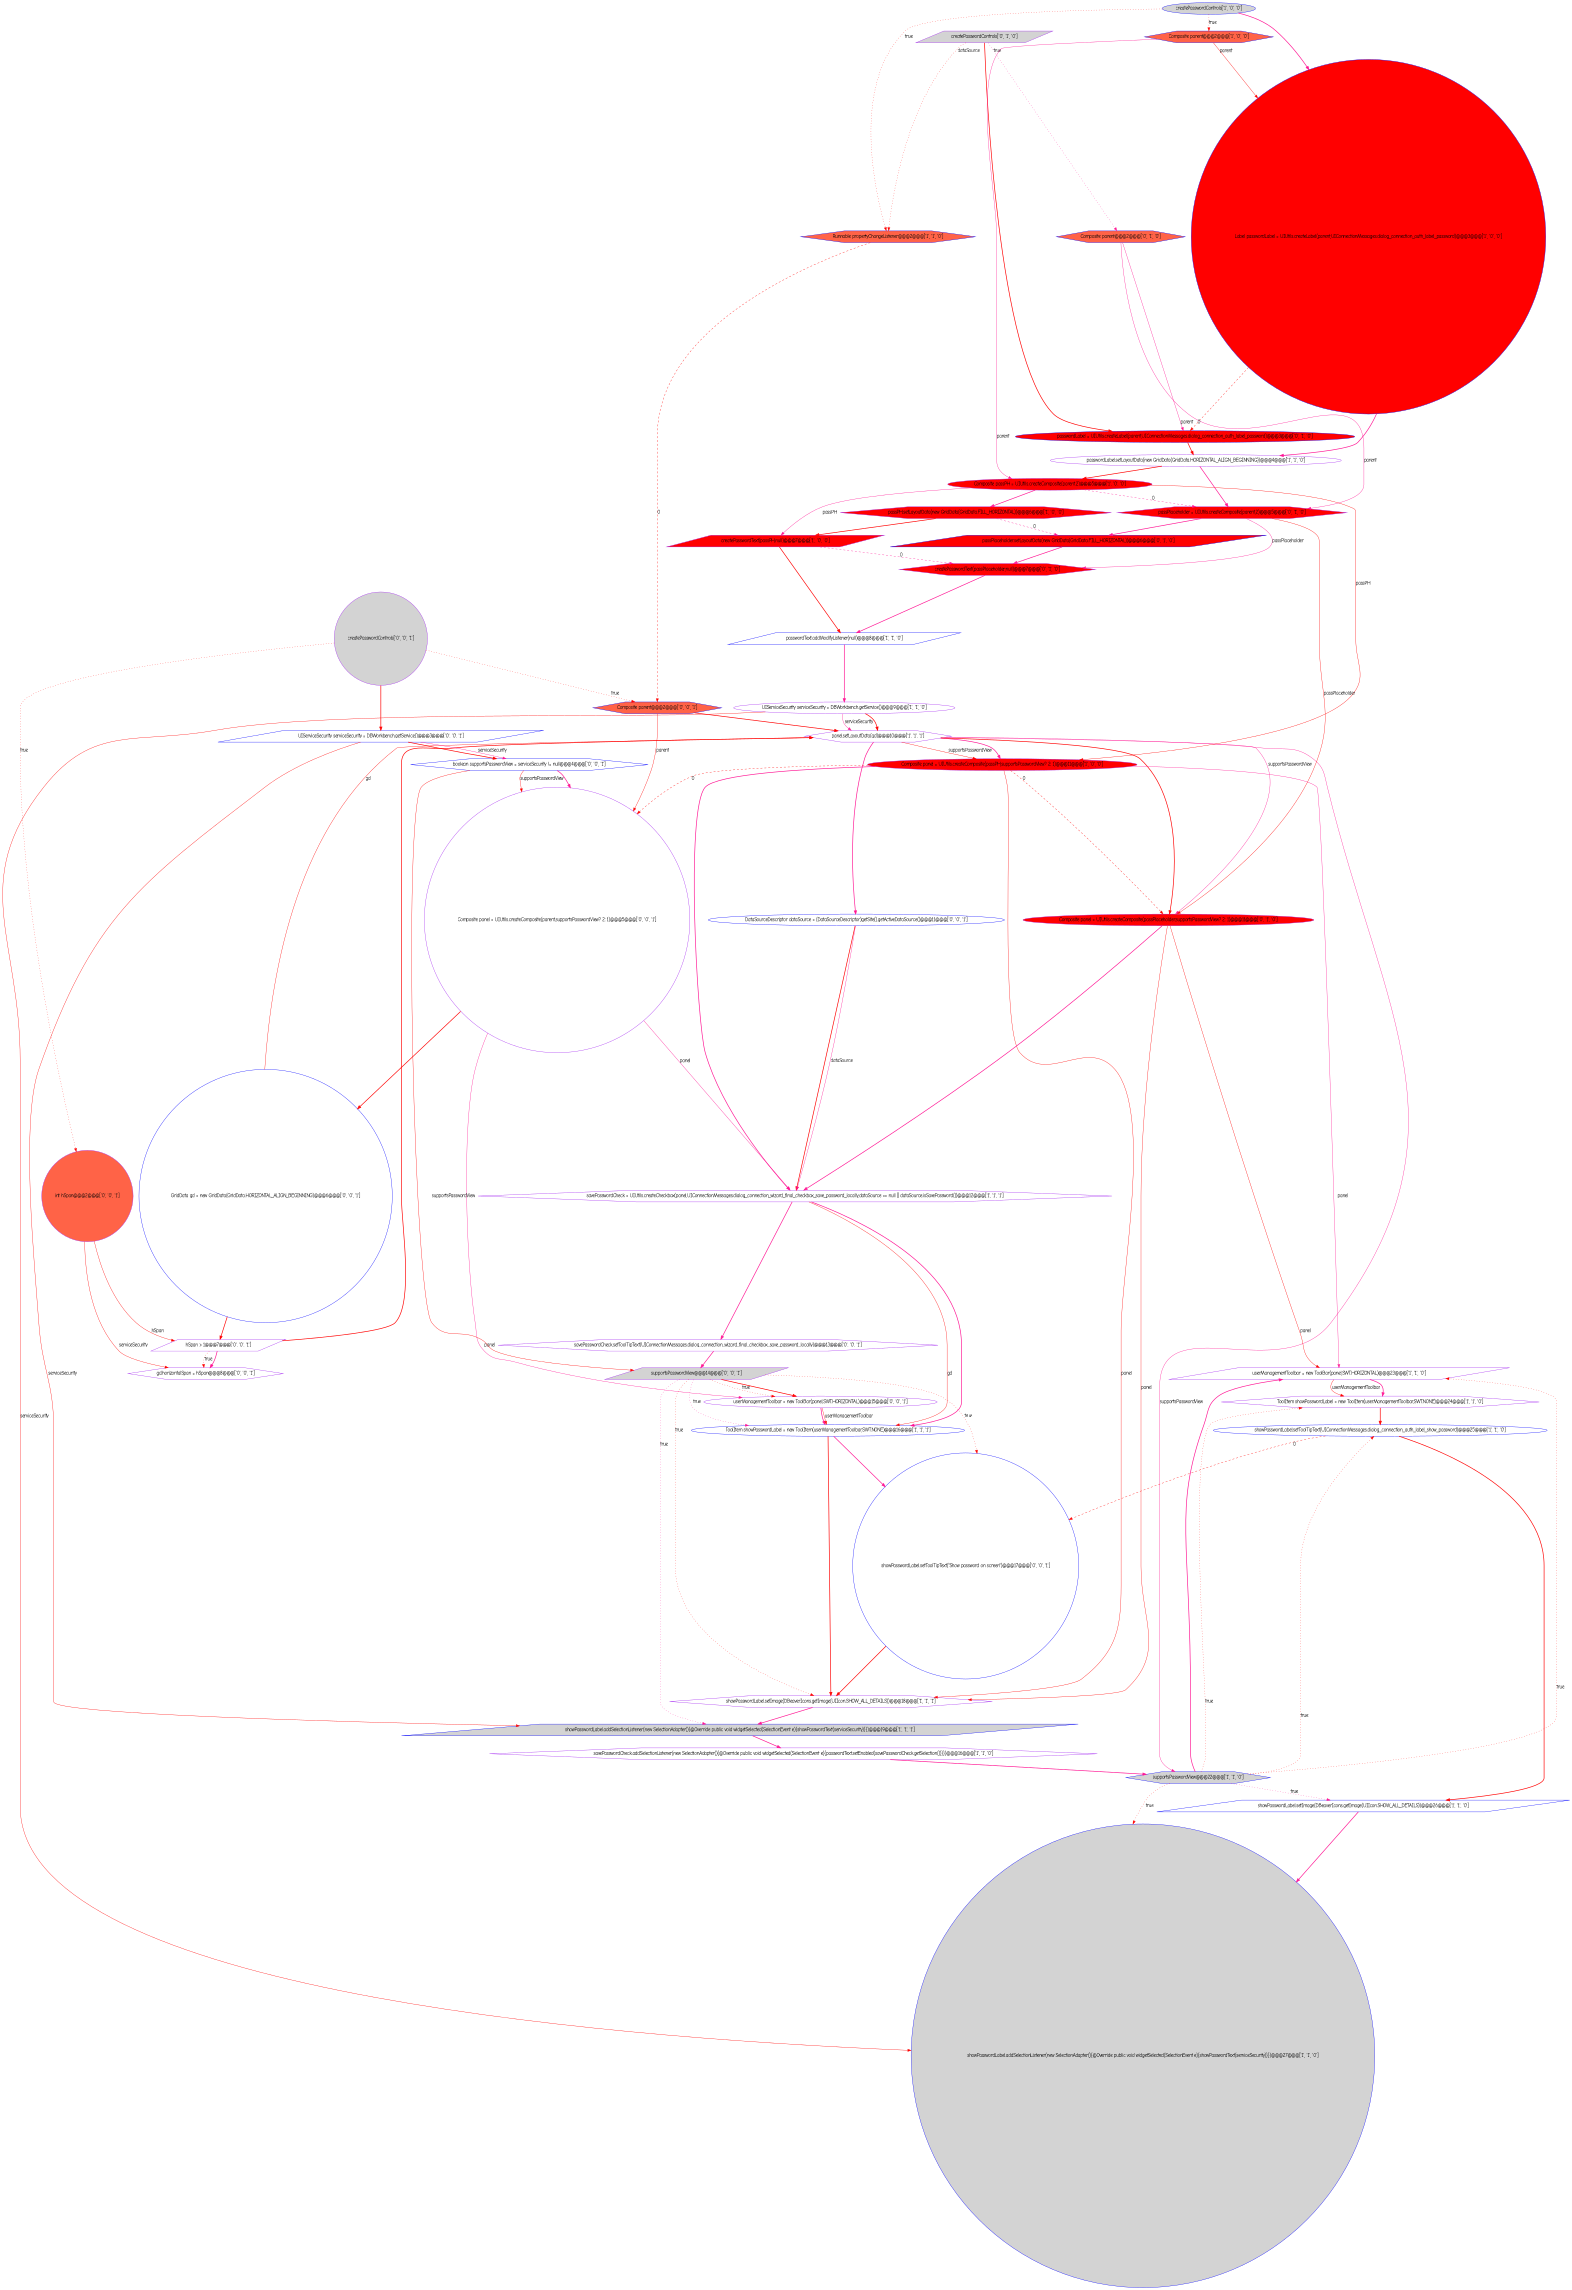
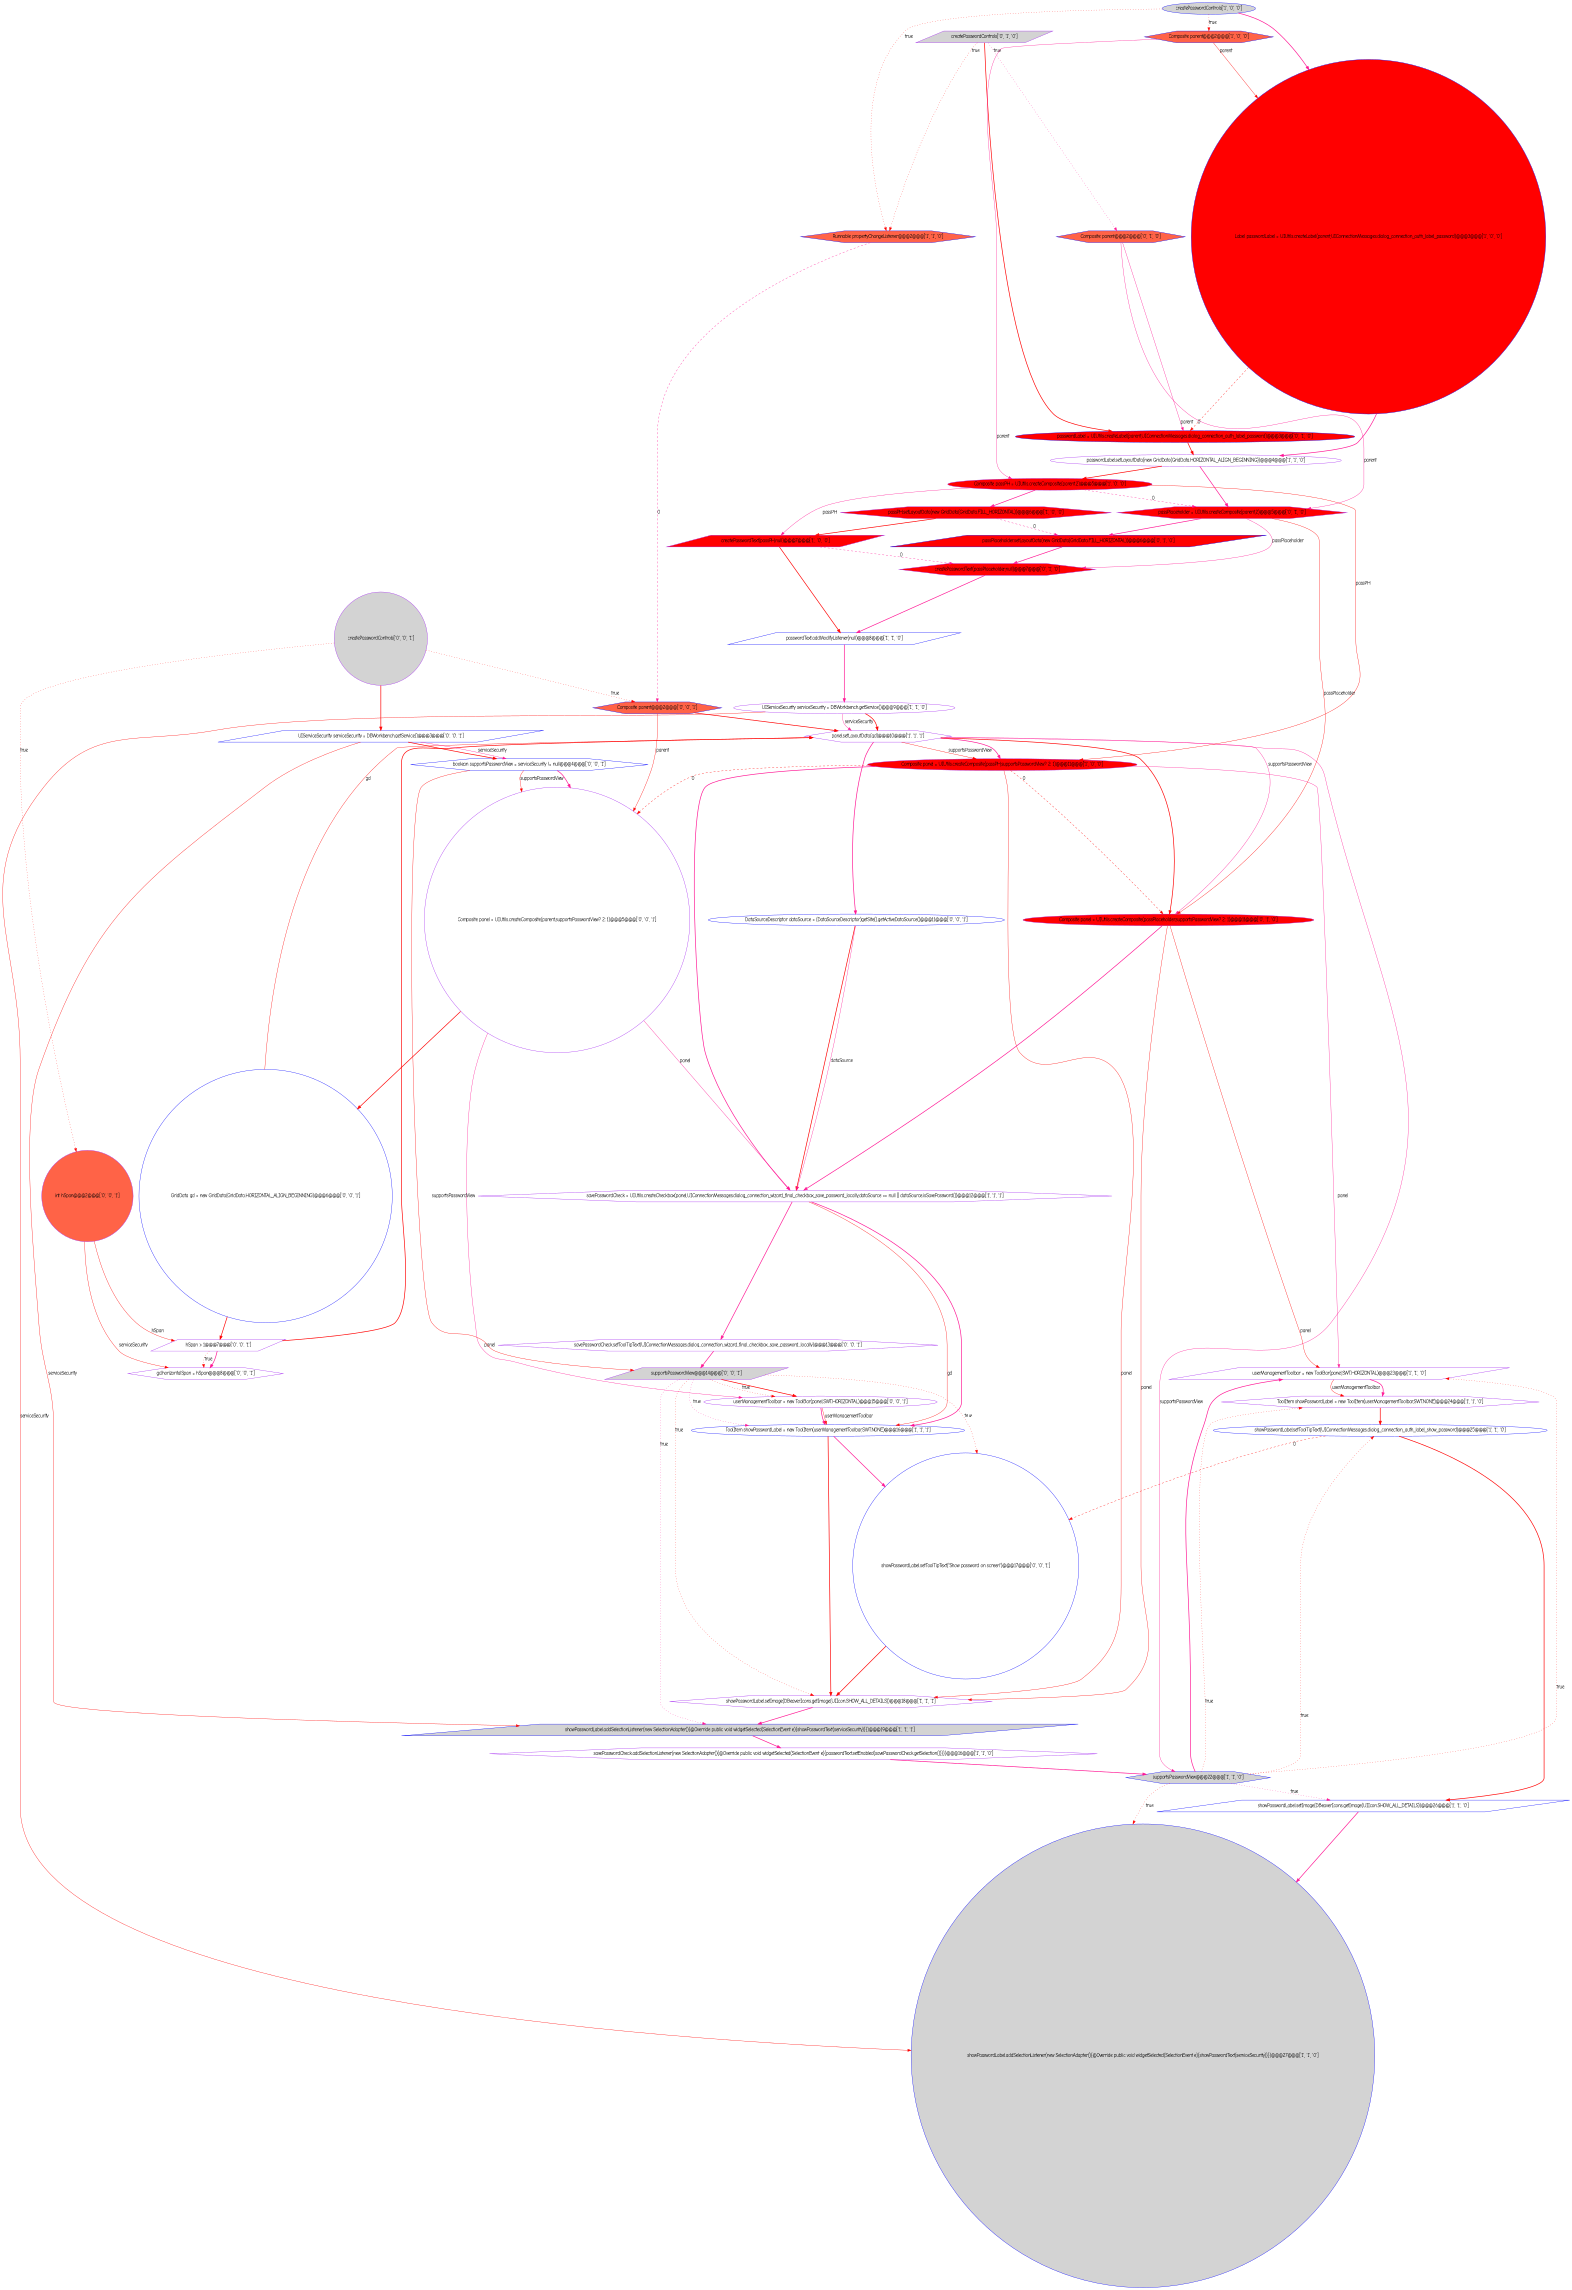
(969, 51) -> (976, 51)
(661, 415) -> (661, 415)
